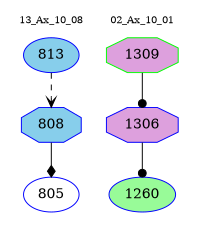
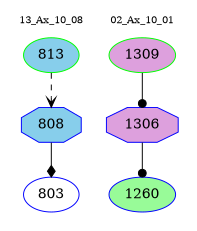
(51, 55) -> (51, 55)
(142, 55) -> (142, 55)
(51, 195) -> (51, 195)
